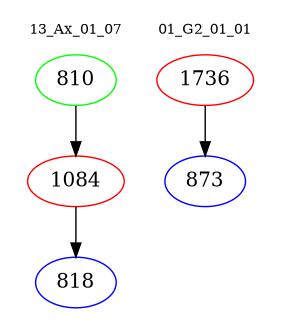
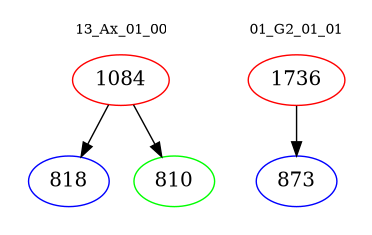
(76, 30) -> (122, 30)
(76, 124) -> (144, 125)
